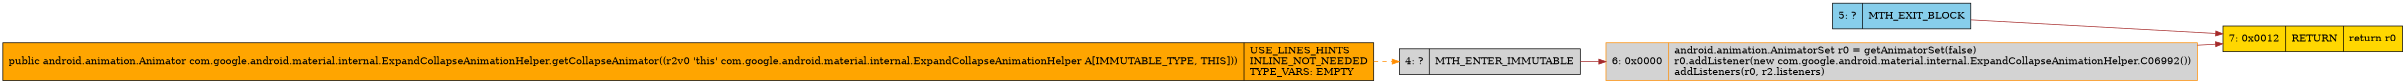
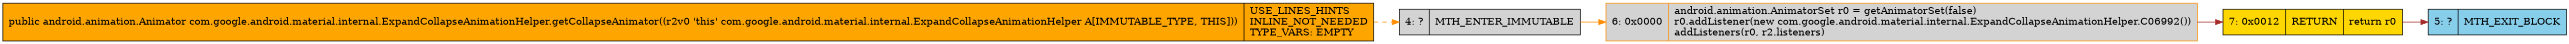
(2093, 27) -> (2412, 22)
(1590, 62) -> (1590, 22)
